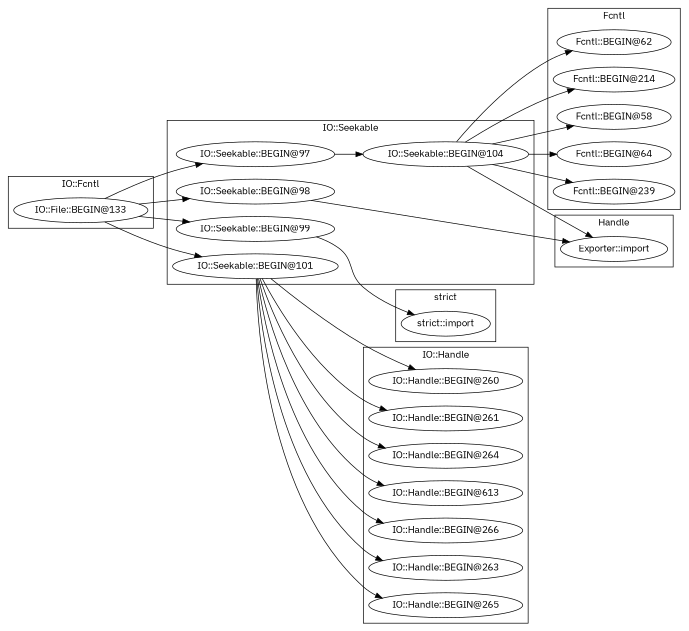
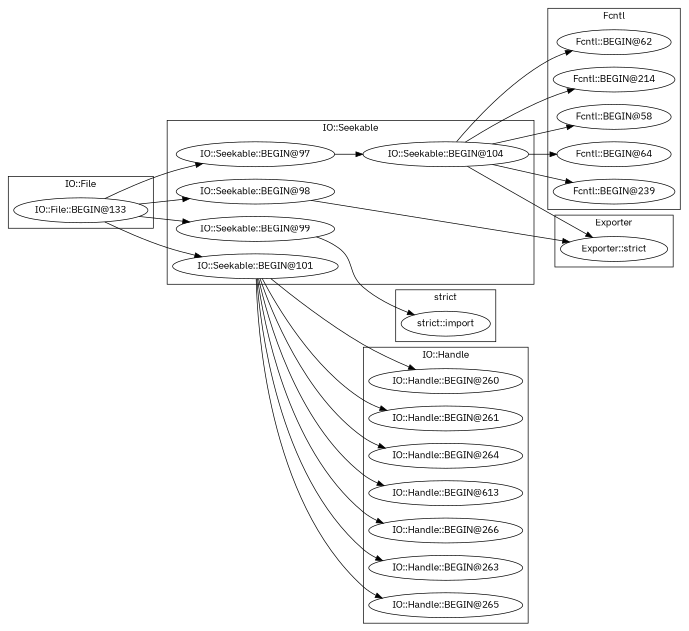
(81, 184) -> (81, 184)
(614, 223) -> (614, 223)
(614, 249) -> (614, 249)
